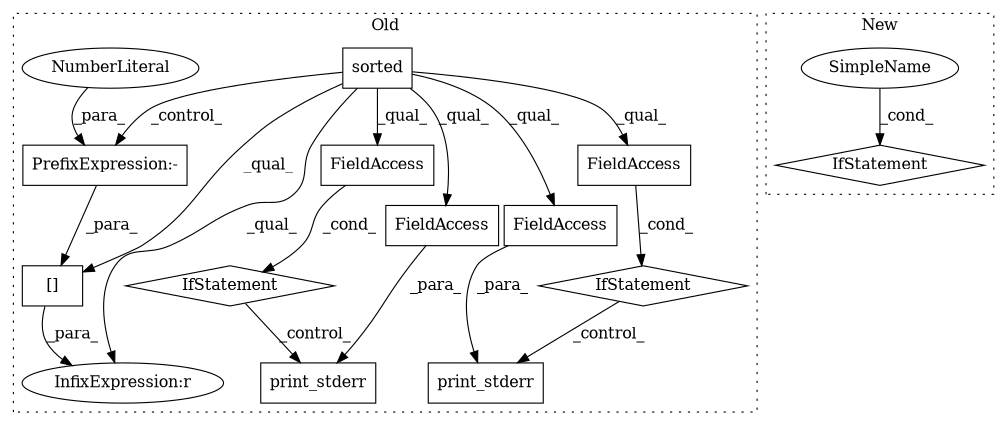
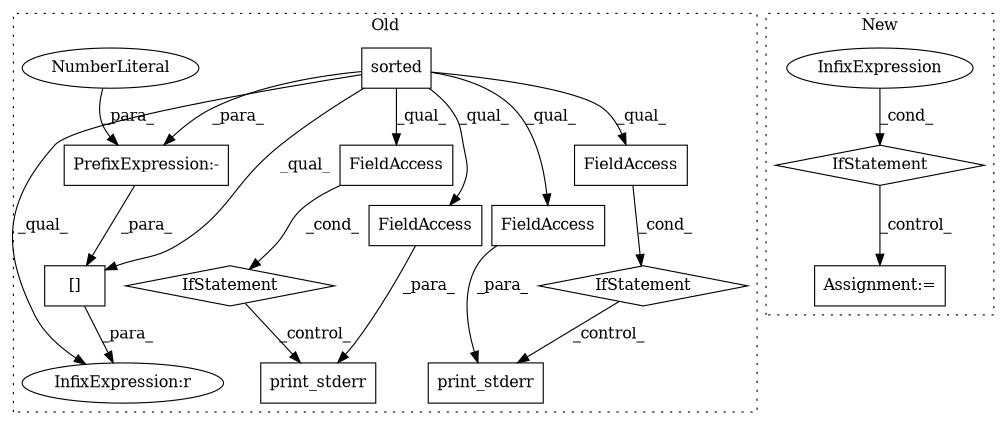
(880, 68) -> (880, 68)
(186, 117) -> (238, 117)
none -> (880, 286)
